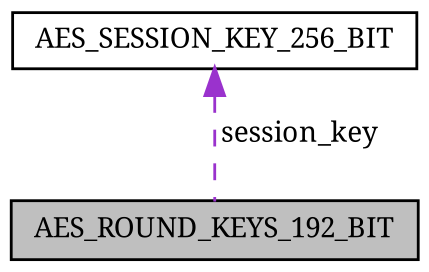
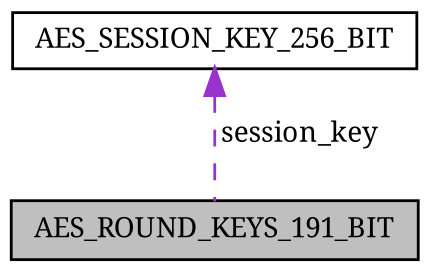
(215, 230) -> (215, 230)
